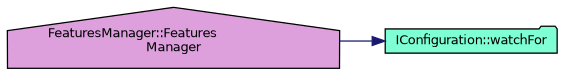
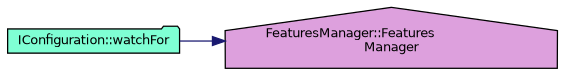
(356, 41) -> (196, 41)
